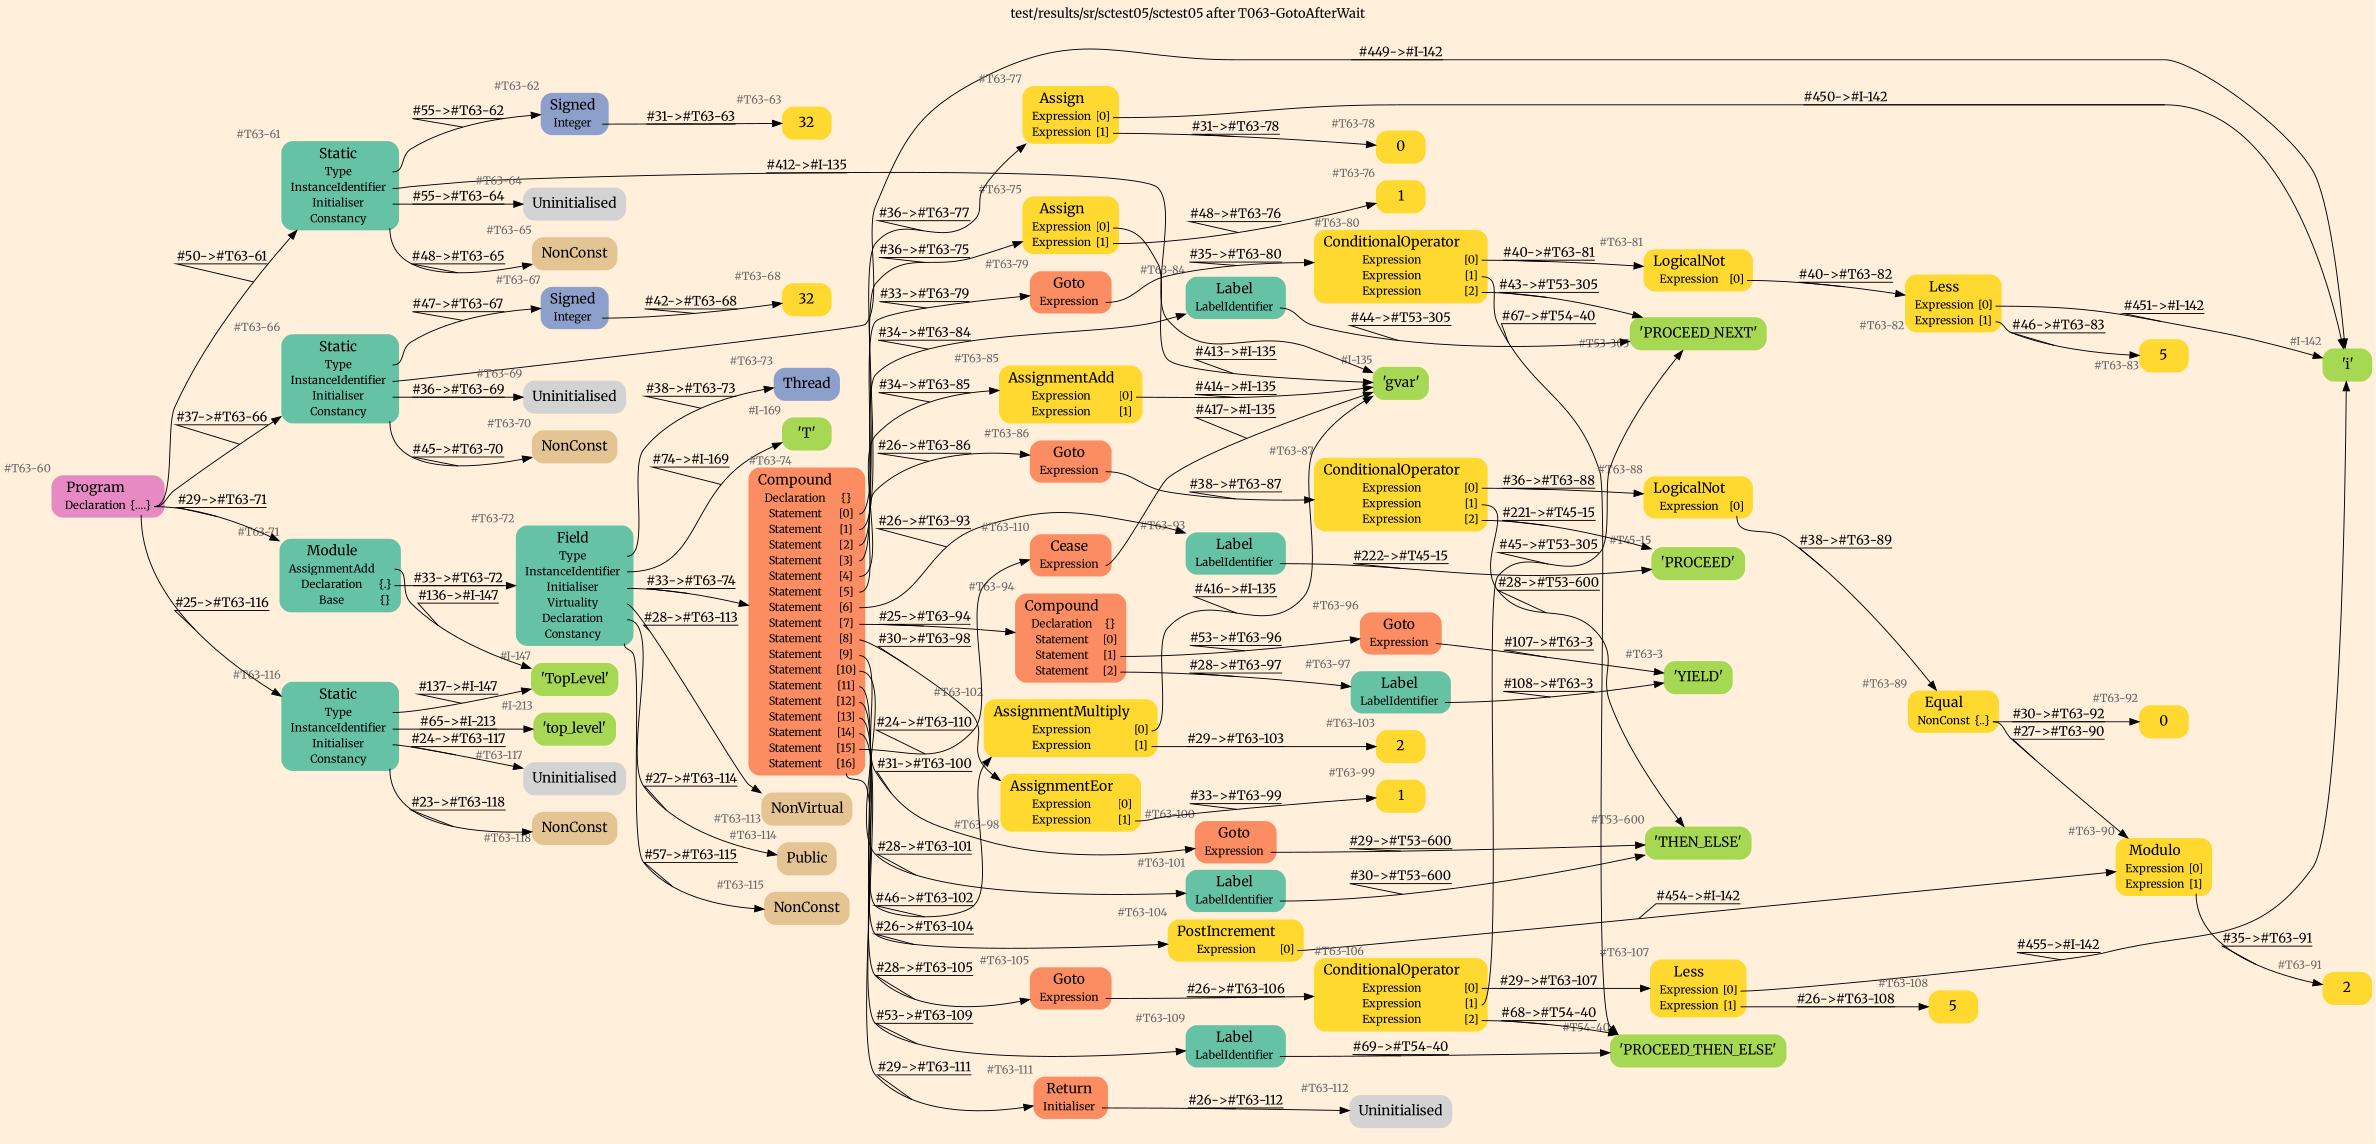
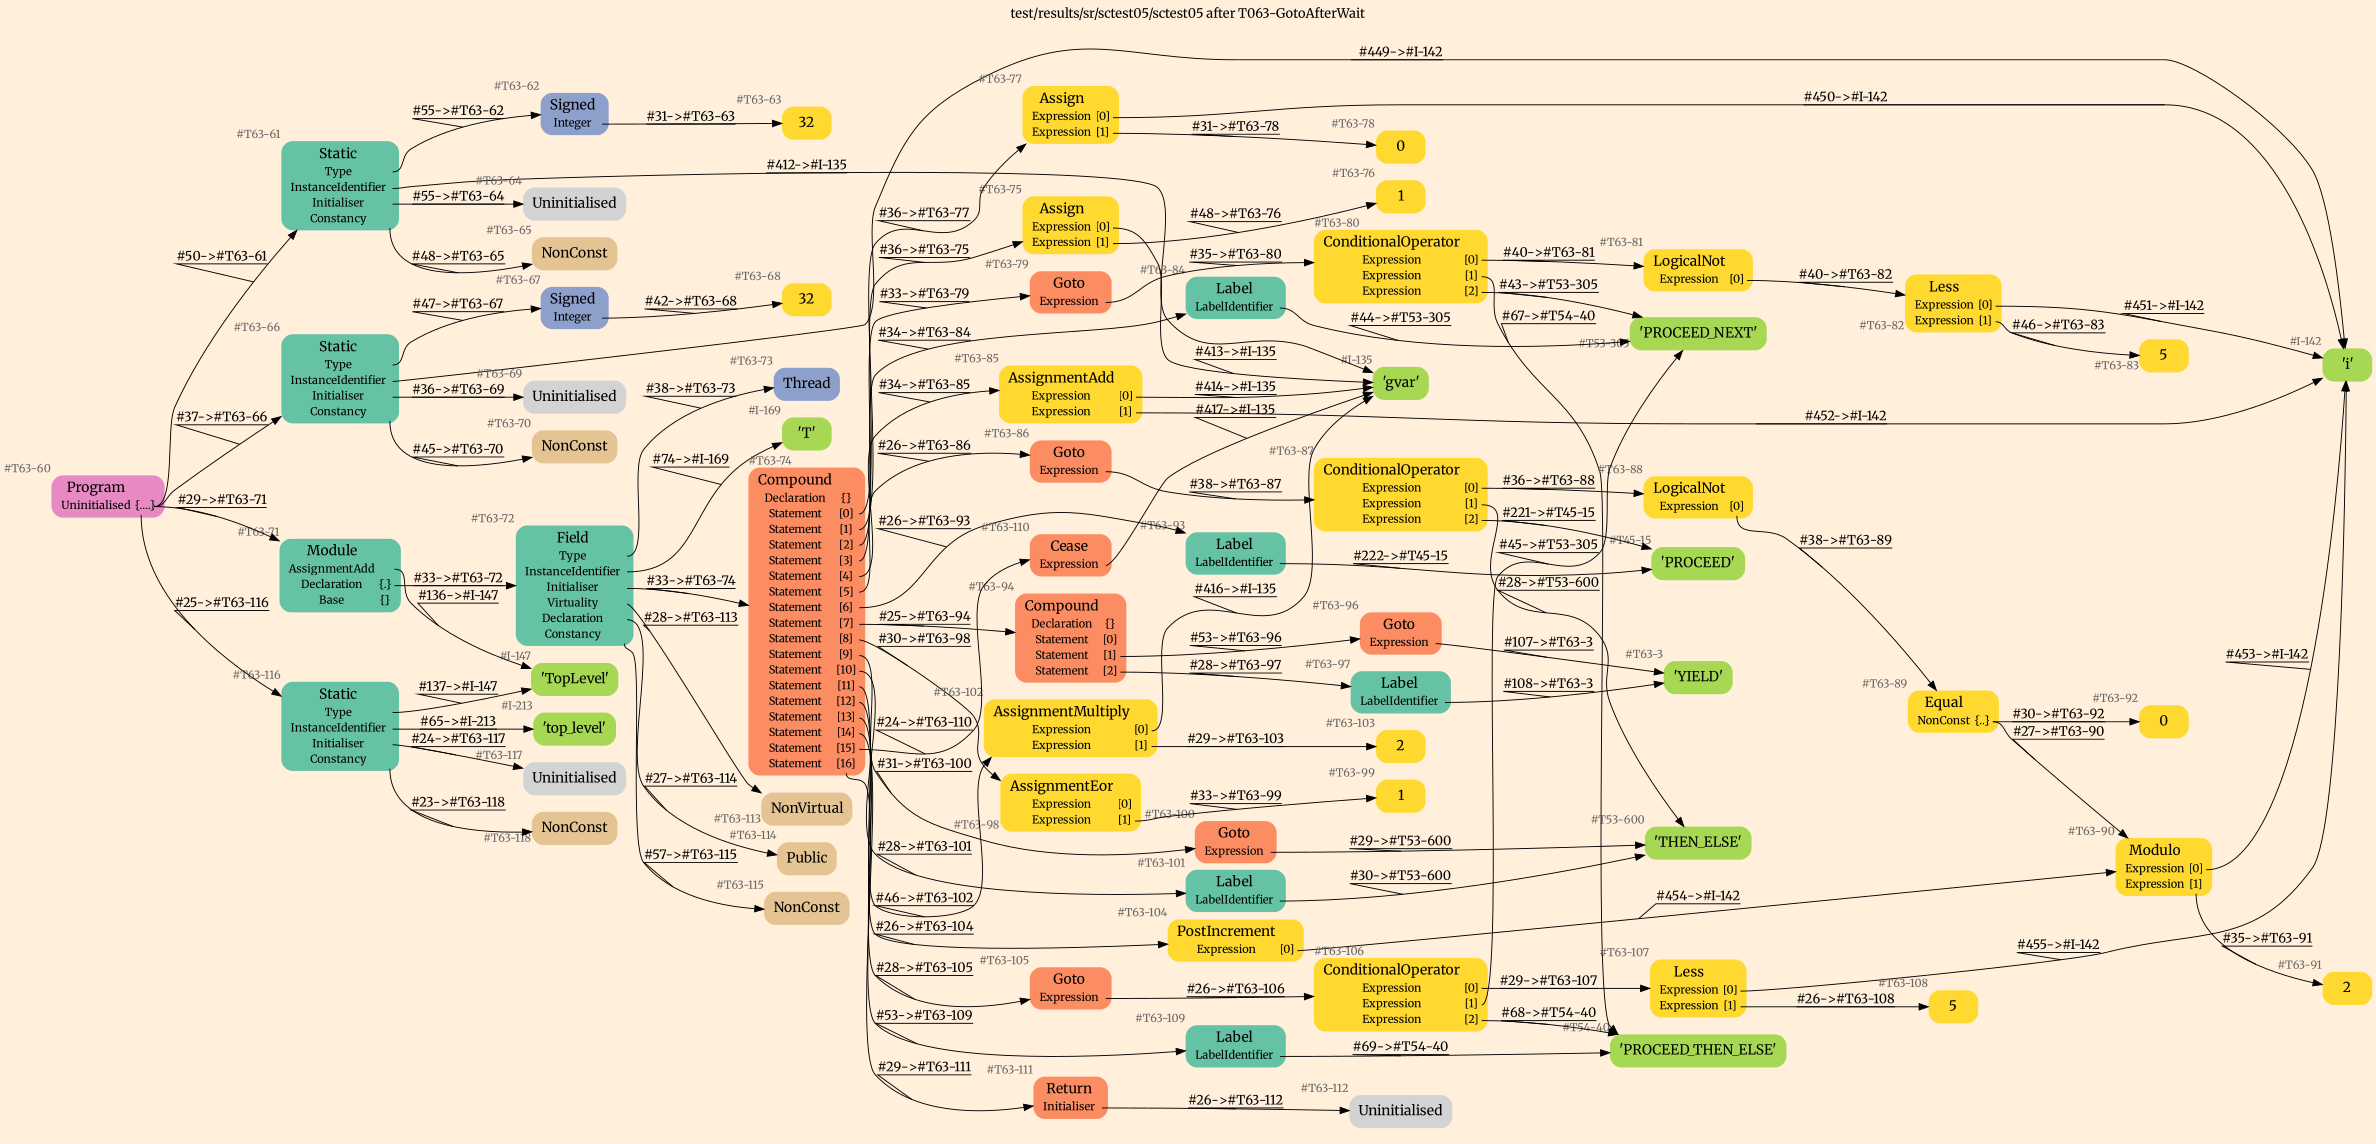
none -> (1728, 424)
(96, 506) -> (96, 506)
none -> (2314, 648)
